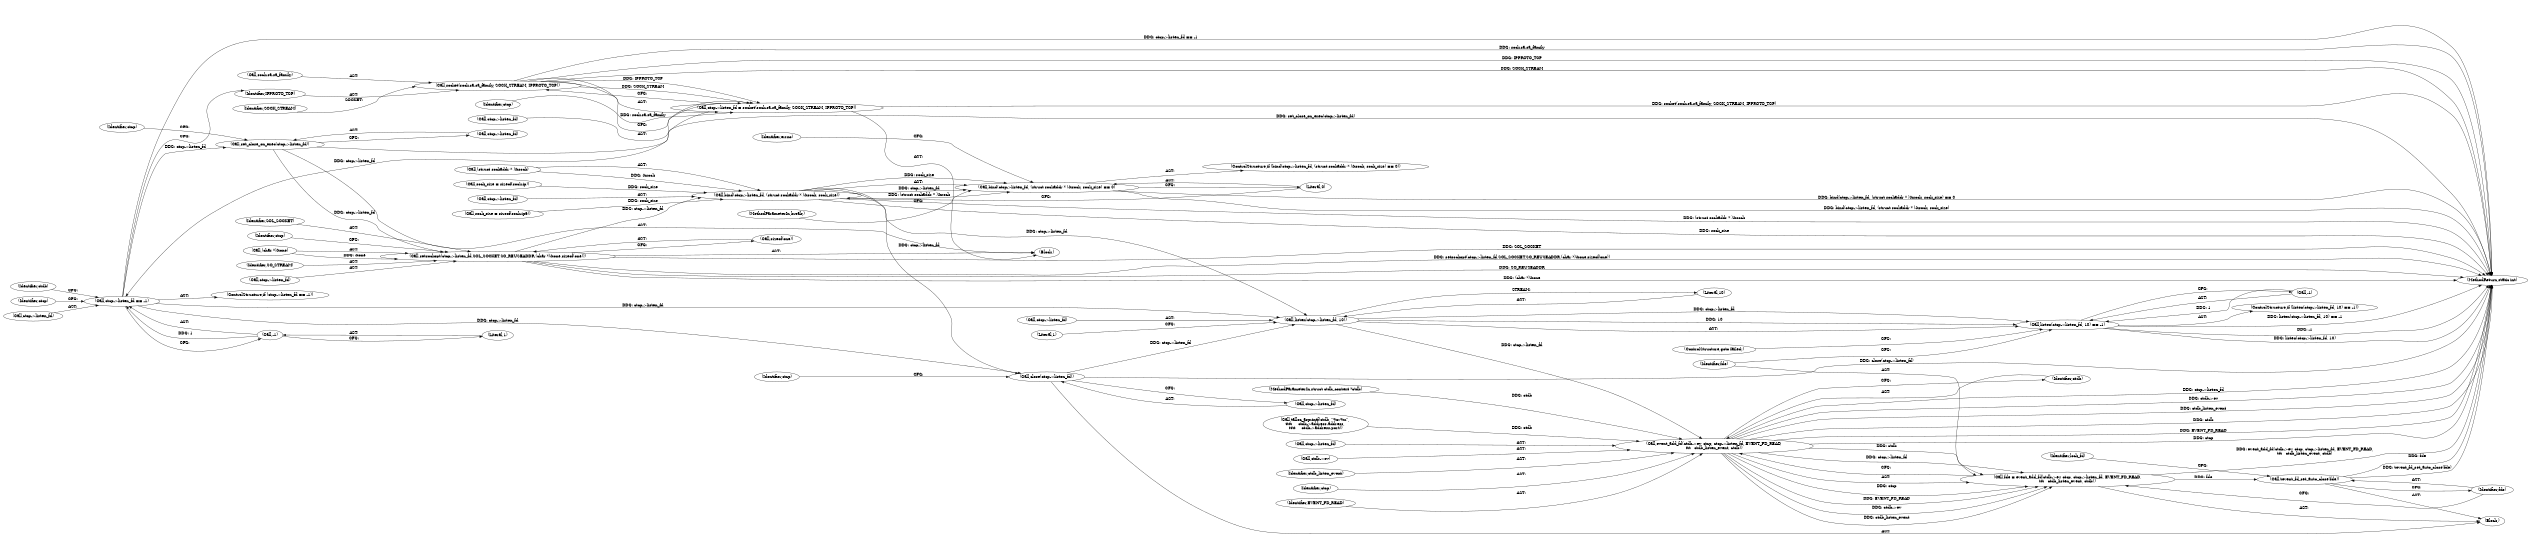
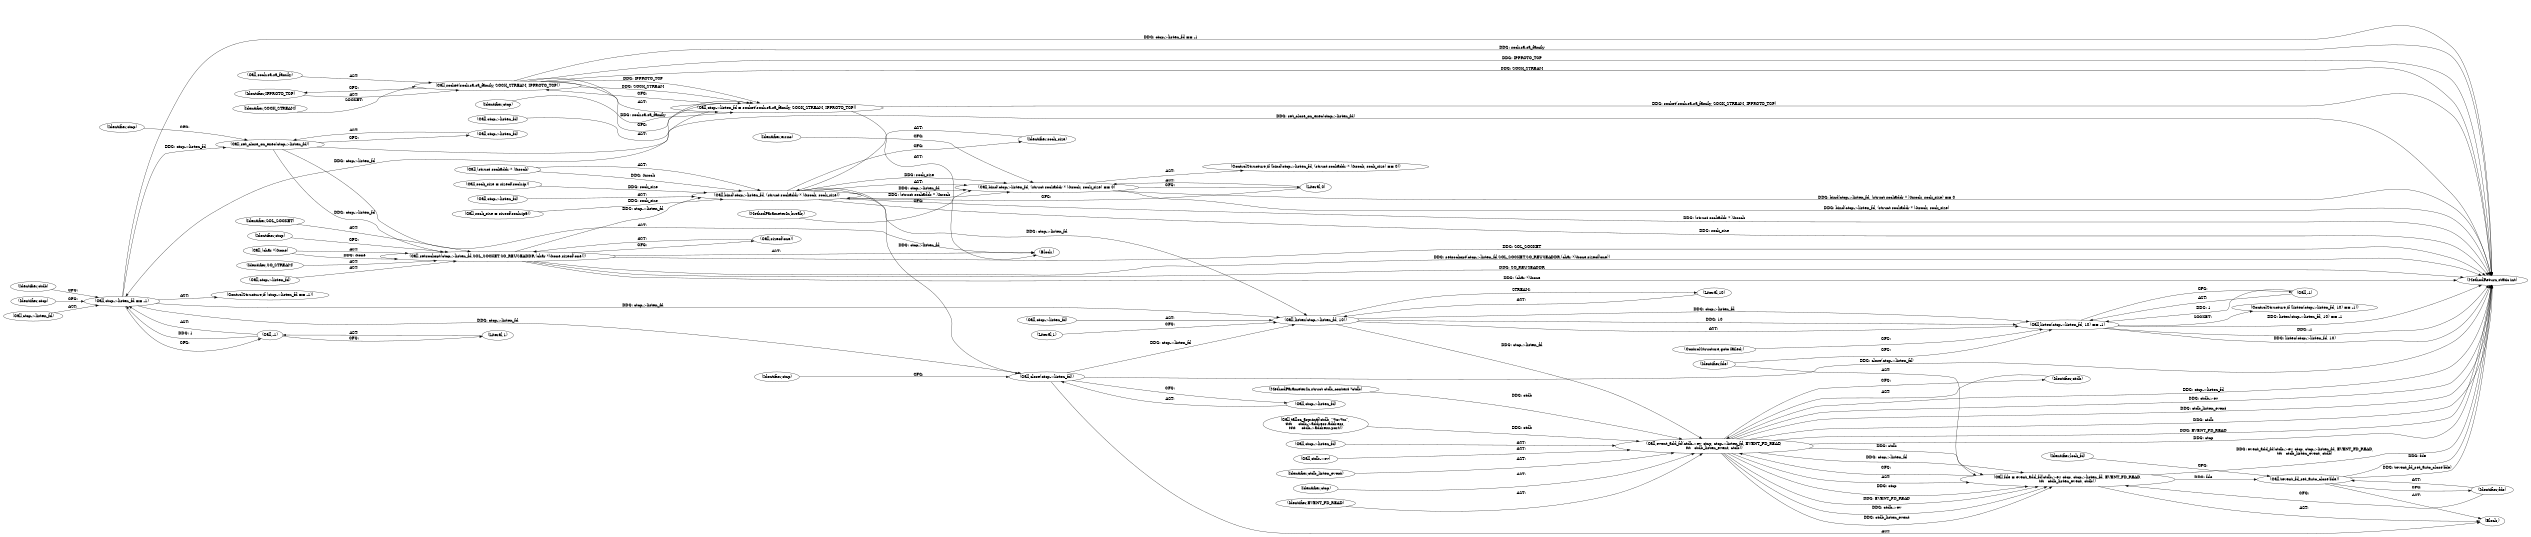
none -> (1047, 139)
(153, 162) -> (367, 90)
(2203, 317) -> (2203, 317)
